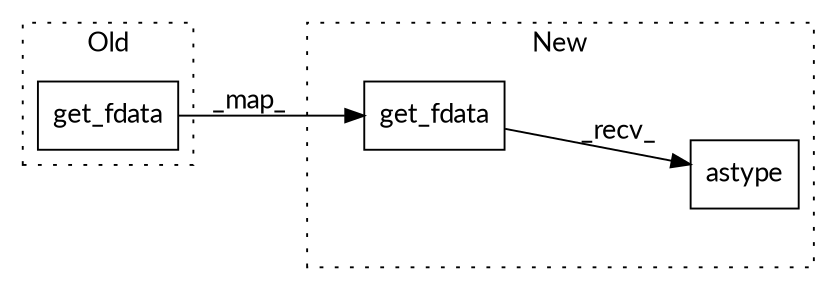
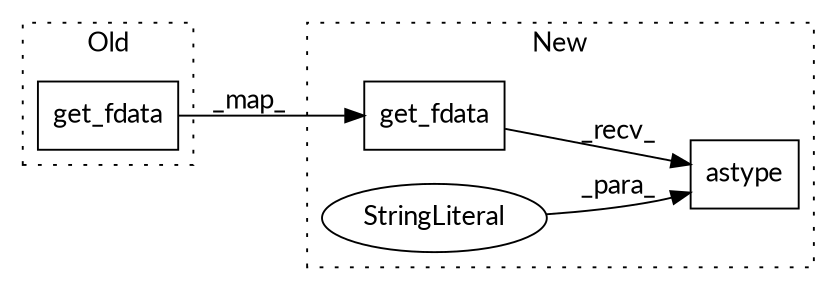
none -> (434, 218)
